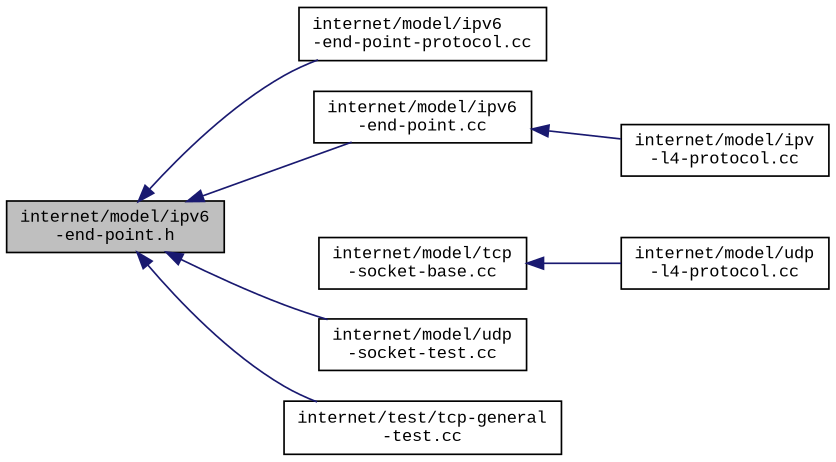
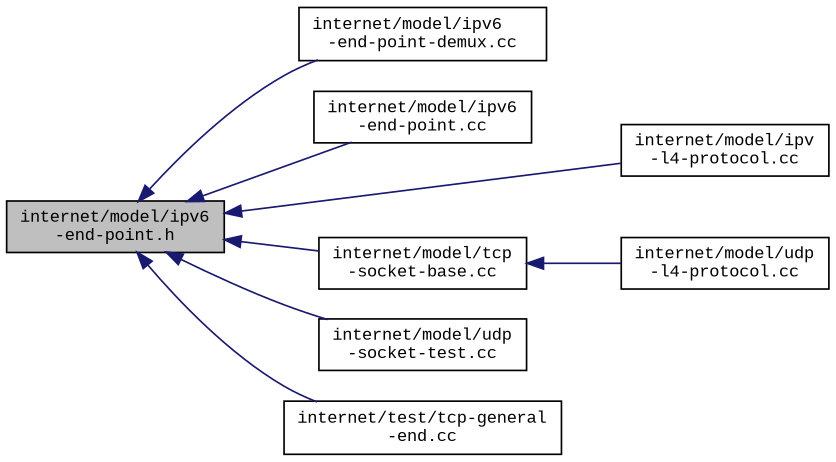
(423, 34) -> (423, 34)
(585, 135) -> (431, 187)
none -> (280, 246)
(423, 428) -> (423, 428)
